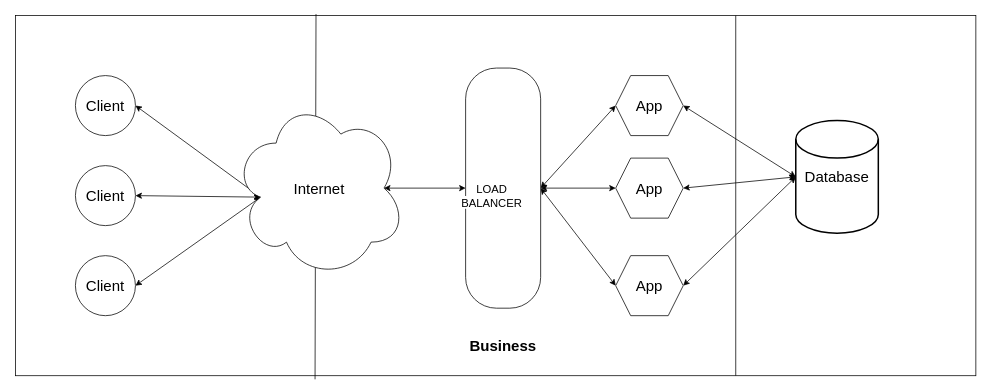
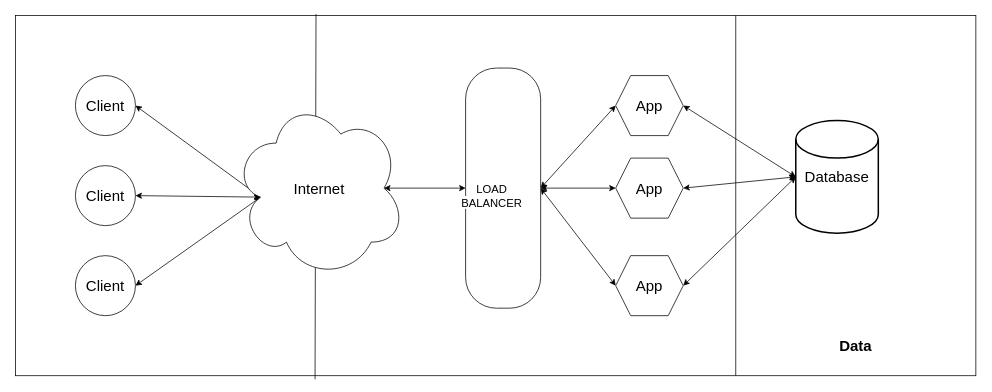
(503, 345) -> none
none -> (855, 345)
